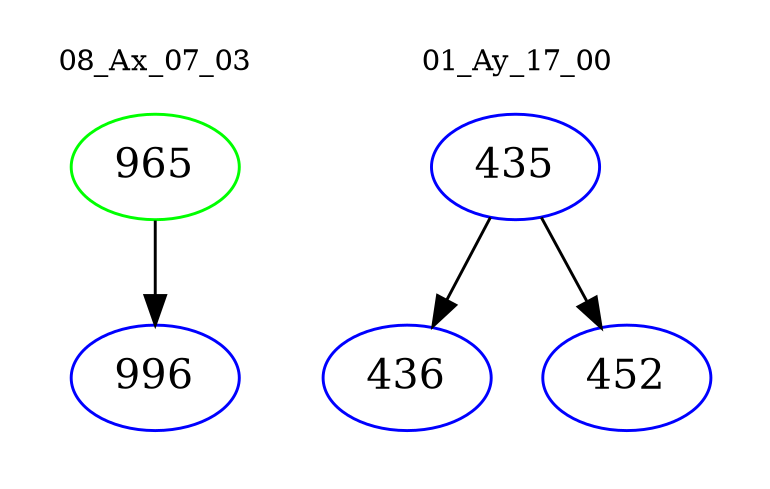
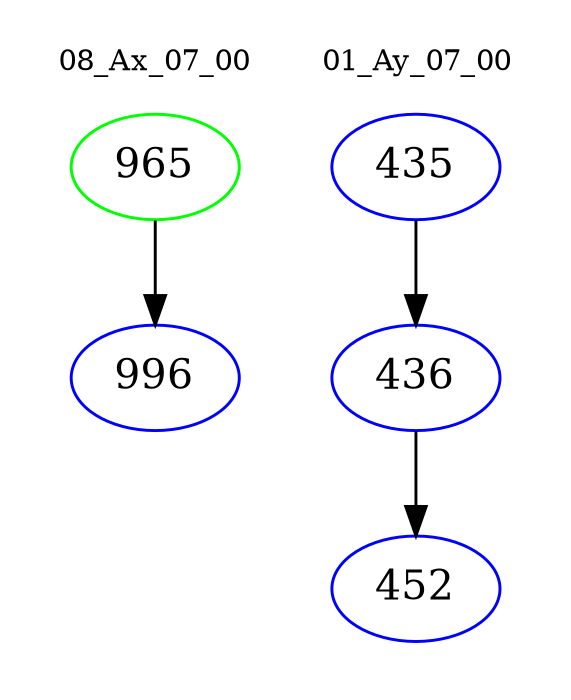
(155, 63) -> (155, 63)
(517, 63) -> (417, 63)
(564, 259) -> (416, 469)
